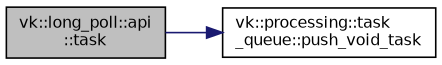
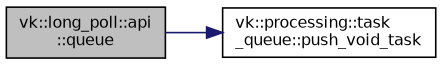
(86, 33) -> (86, 33)
